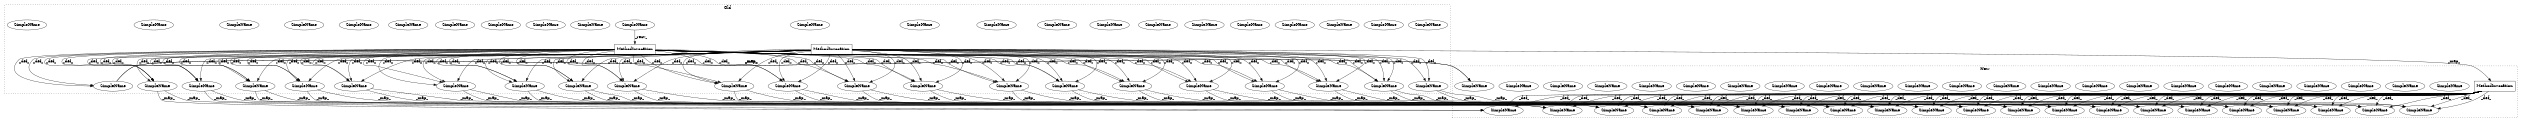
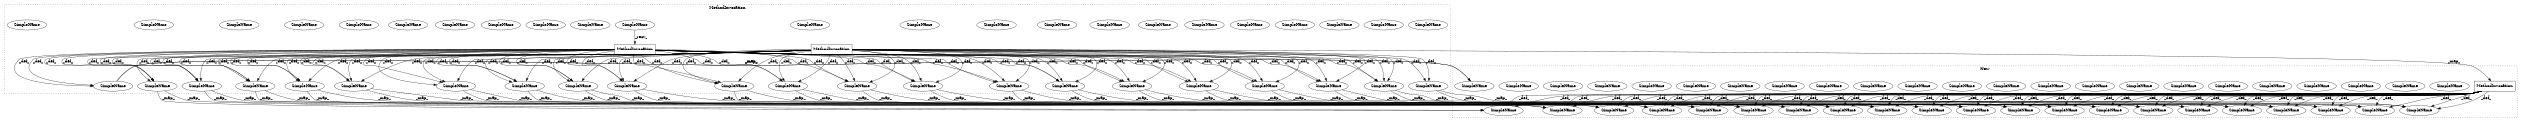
(727, 8) -> (727, 8)
